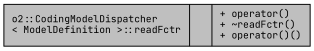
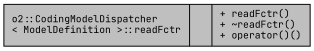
(255, 14) -> (255, 14)
